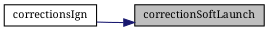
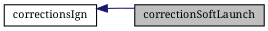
(110, 22) -> (121, 8)
